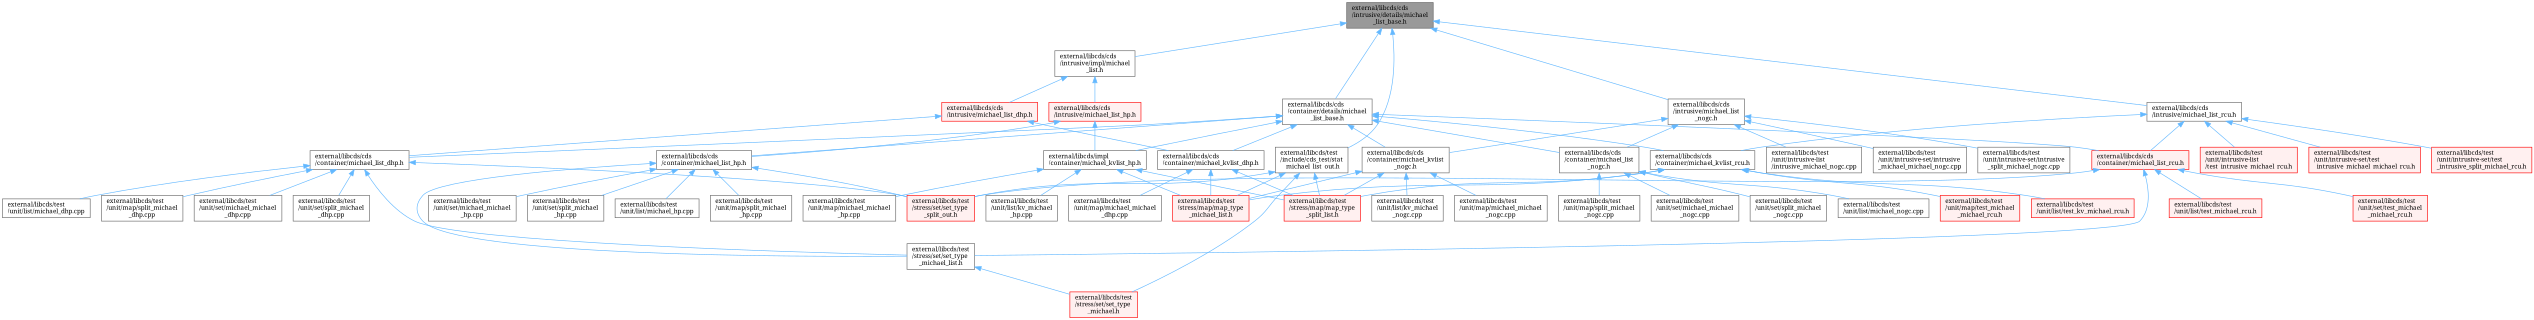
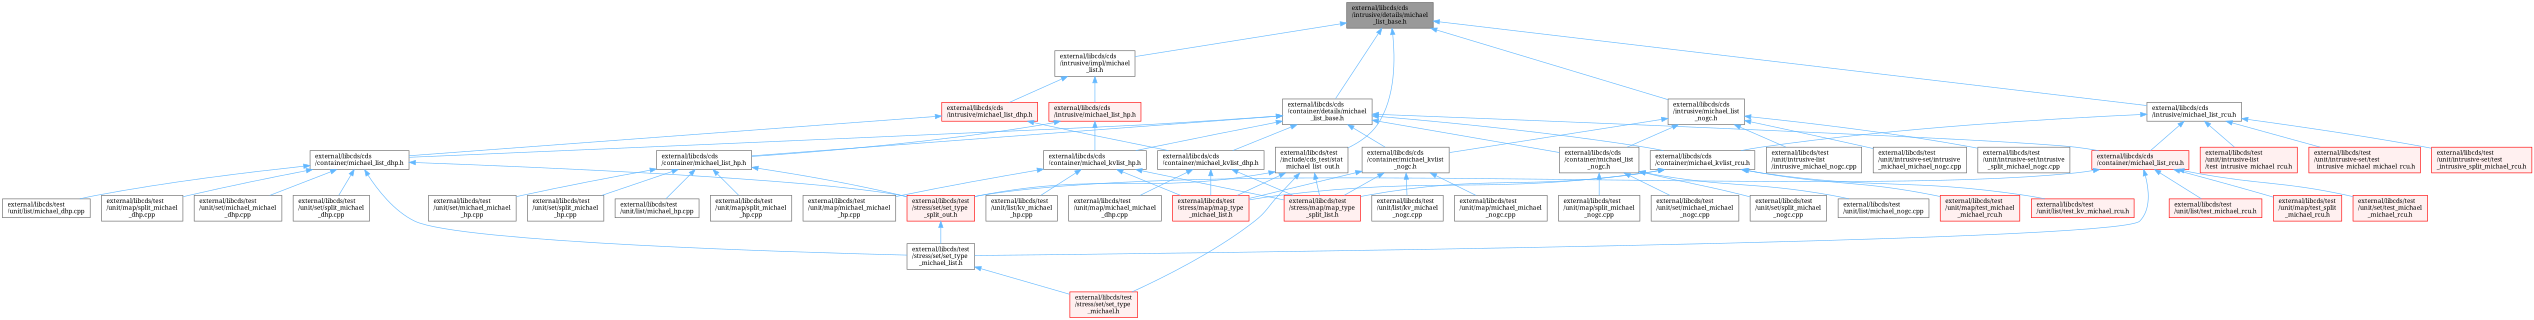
(1095, 160) -> (1095, 160)
none -> (2308, 208)
(534, 245) -> (941, 236)
